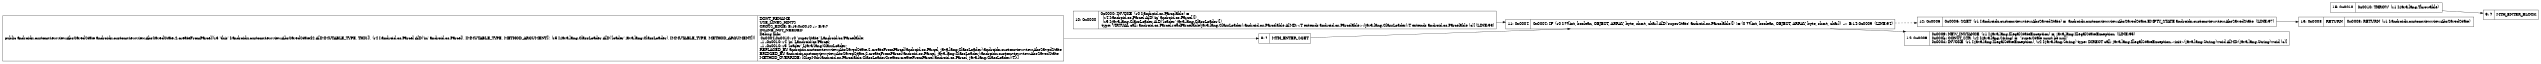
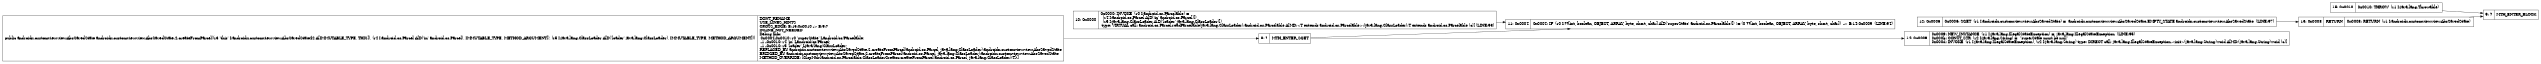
none -> (2475, 17)
(1905, 23) -> none
(1867, 30) -> (1606, 38)
